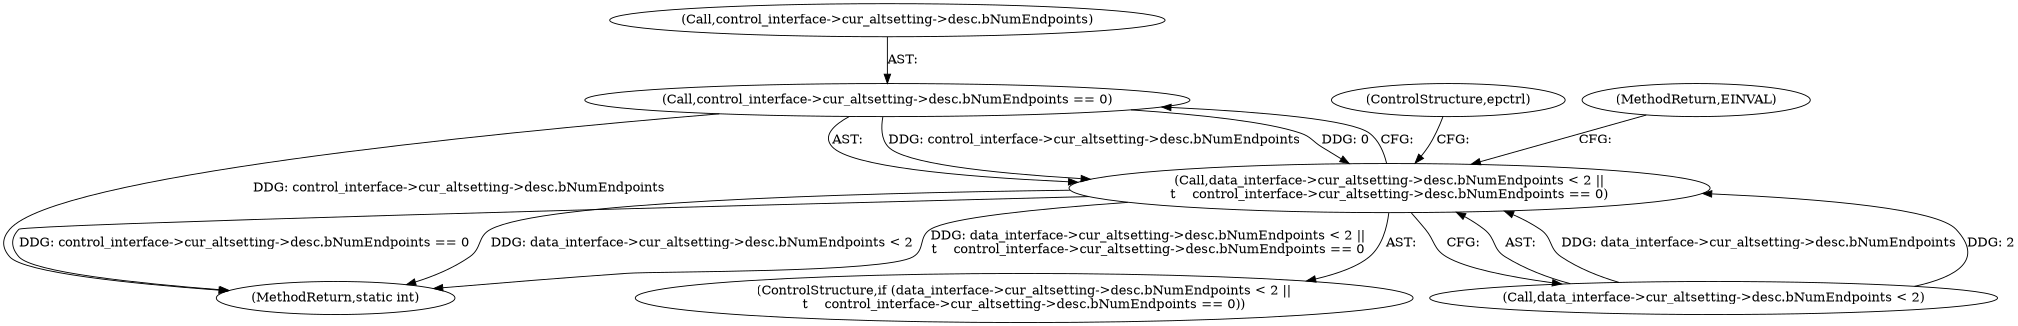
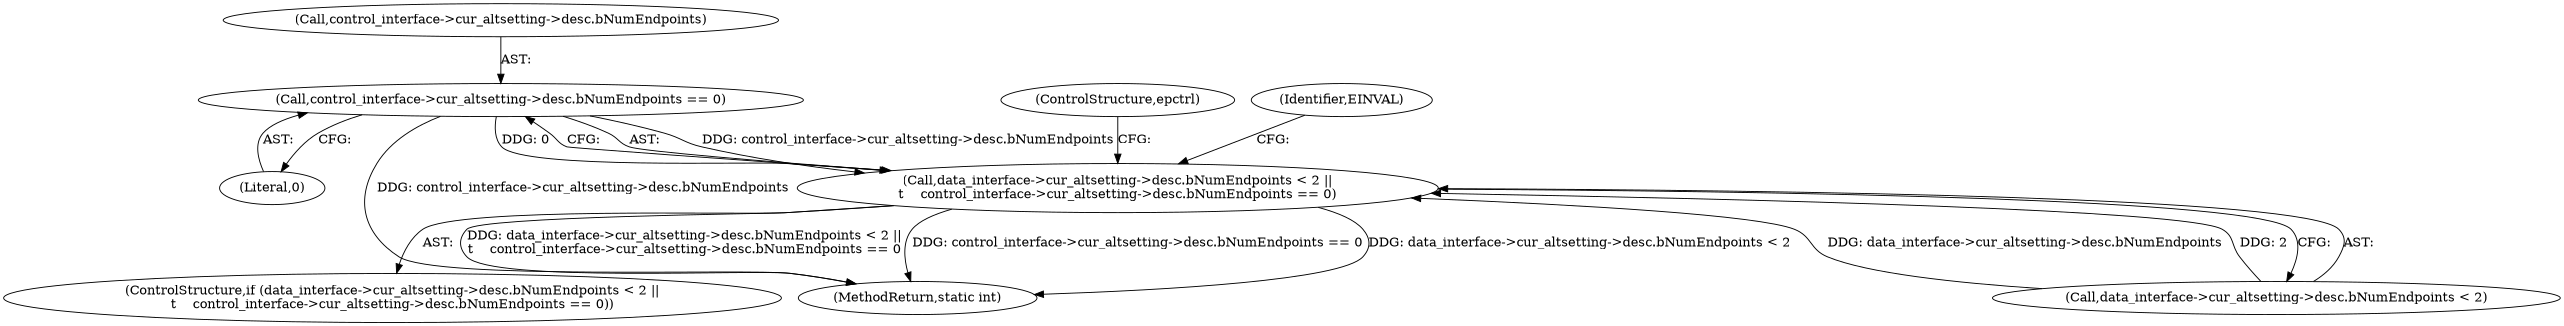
(1696, 100) -> (1342, 100)
none -> (272, 188)
